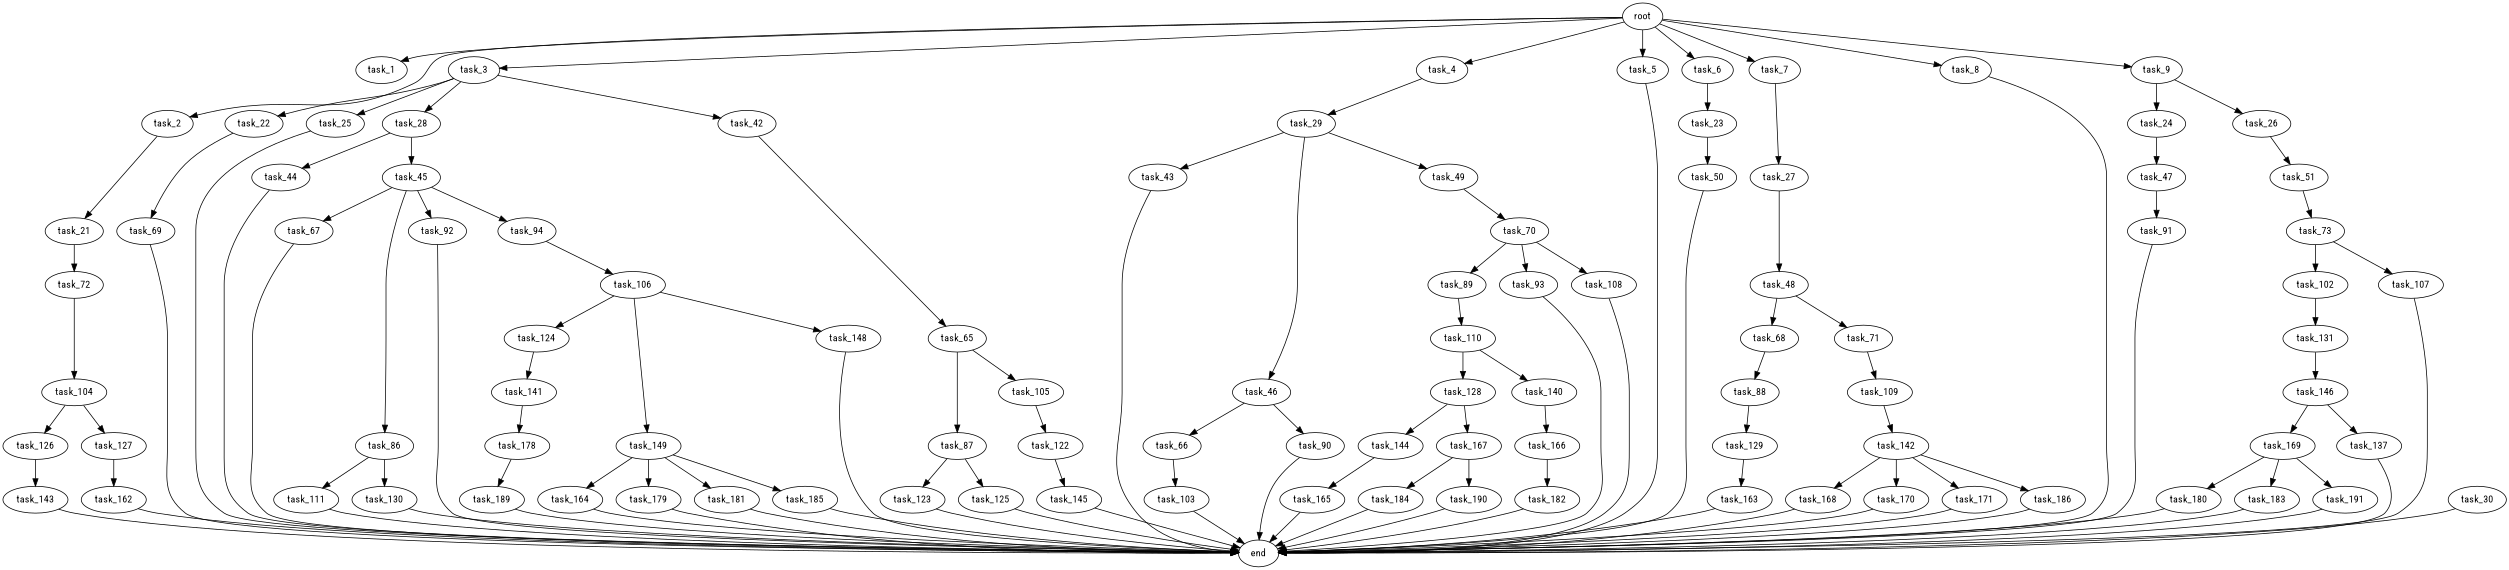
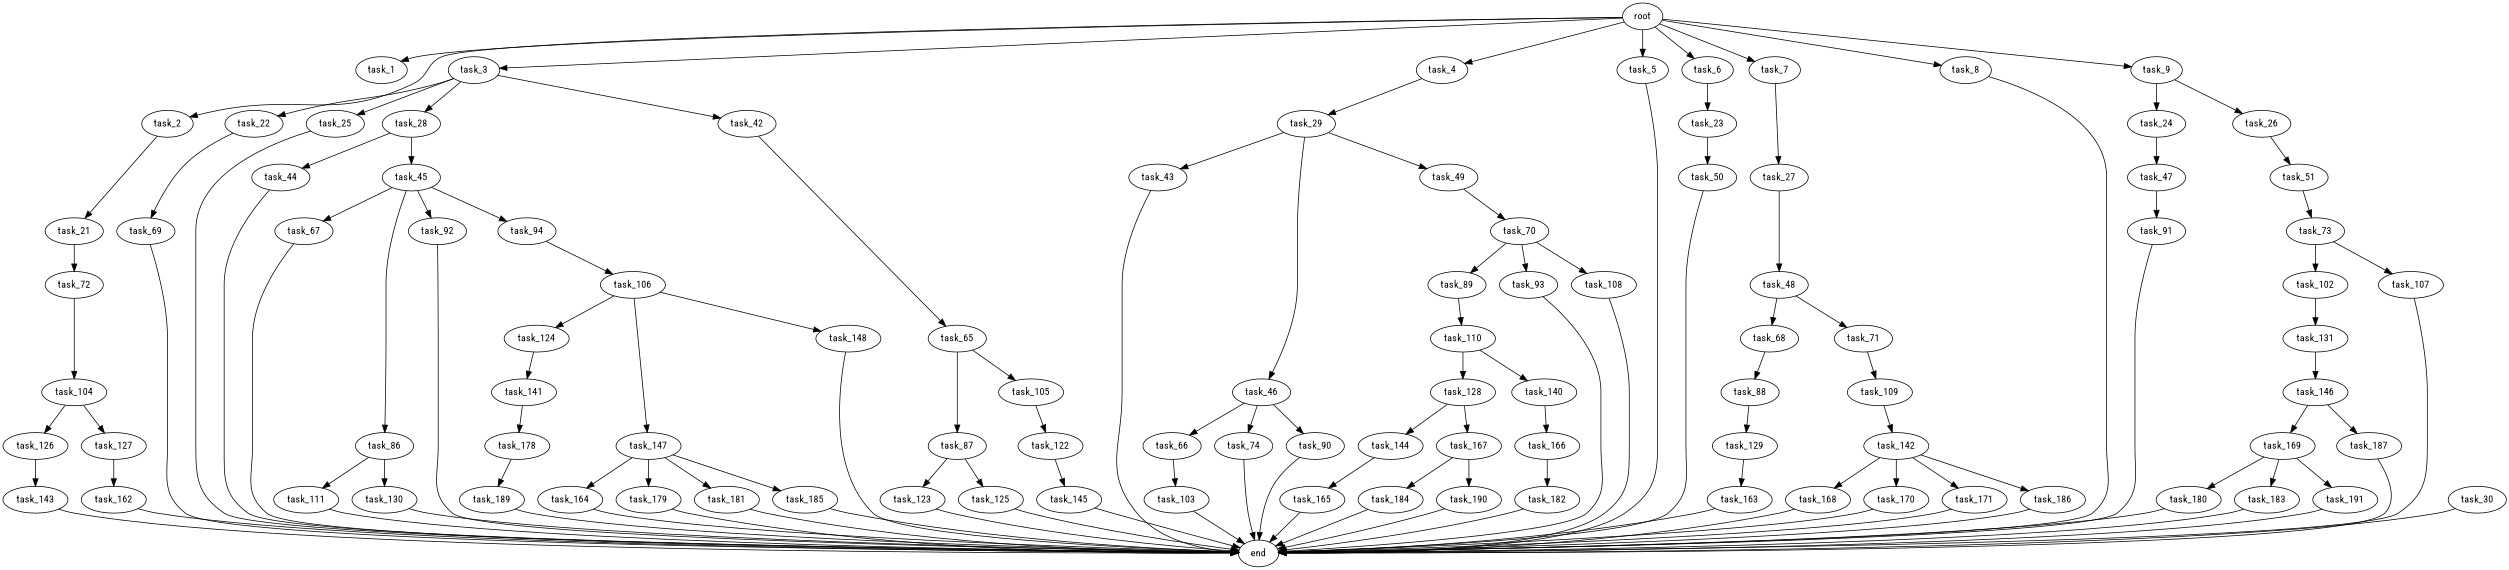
(649, 446) -> (649, 446)
none -> (1244, 446)
(2369, 446) -> (2369, 446)
